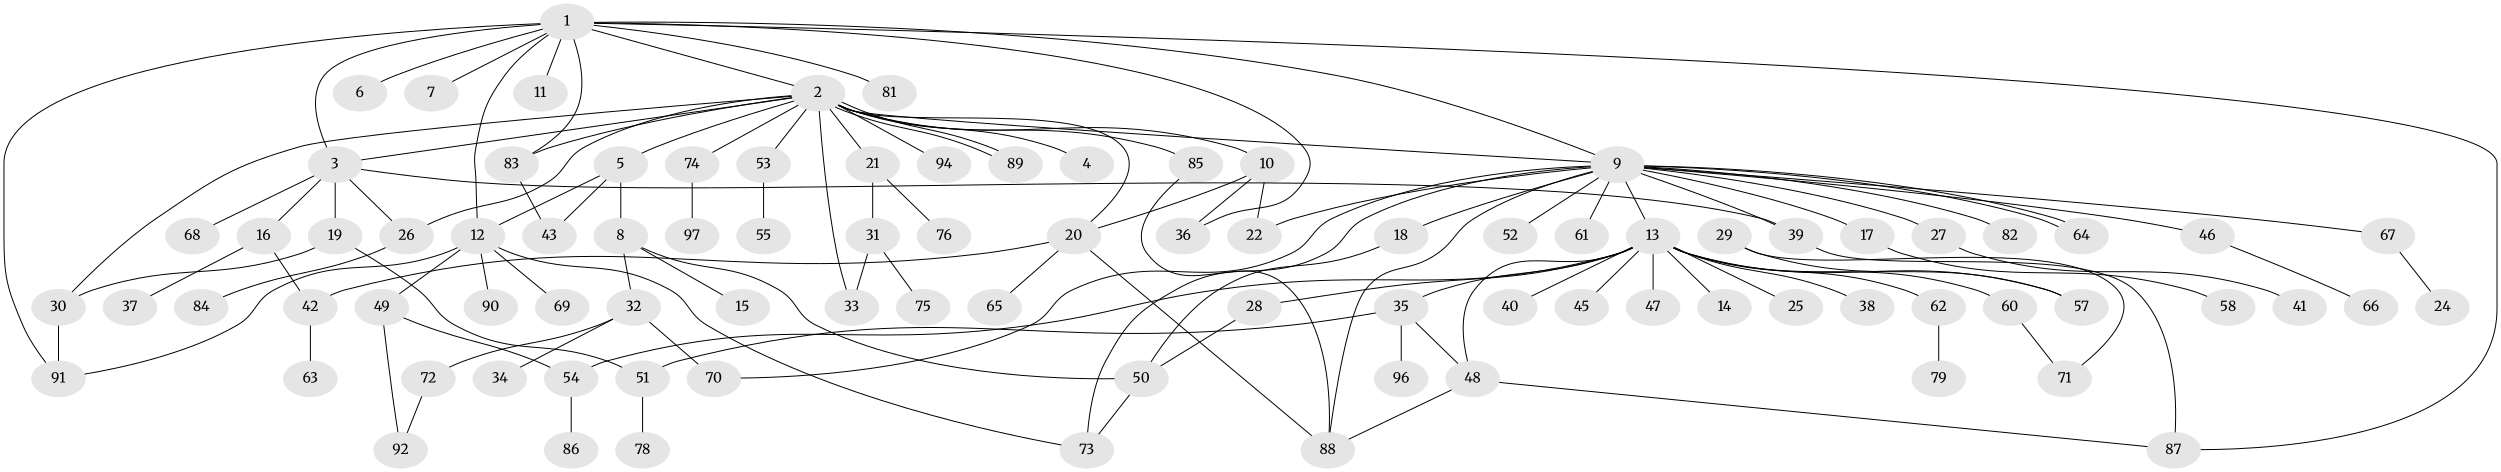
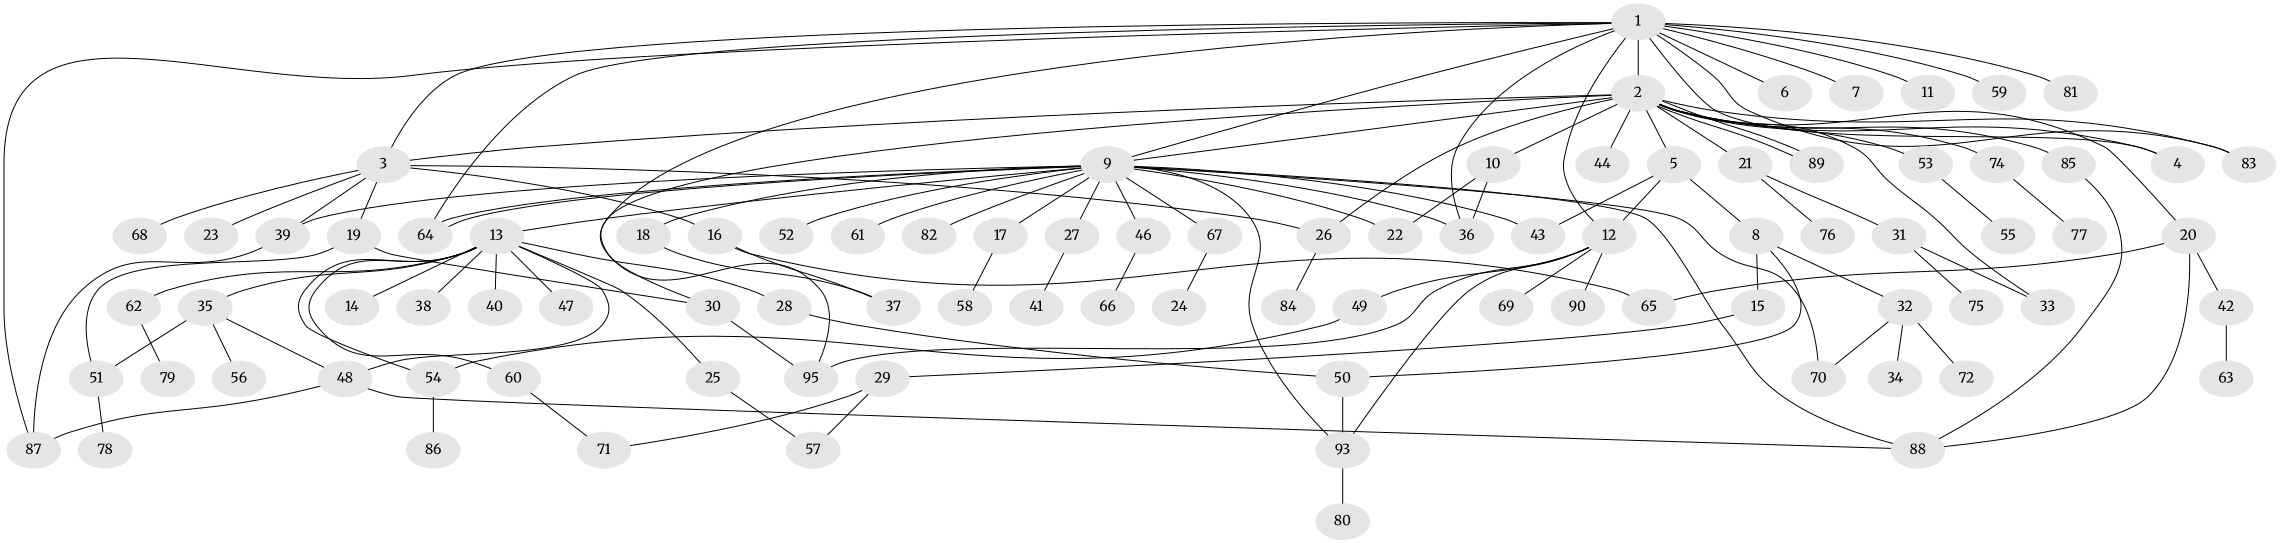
none -> (990, 36)
none -> (1999, 93)
none -> (1886, 136)
(944, 165) -> (1603, 165)
none -> (1292, 187)
(531, 200) -> (1367, 189)
(1173, 204) -> none
none -> (211, 236)
(692, 236) -> (2080, 236)
(286, 270) -> (1182, 272)
(1867, 272) -> (776, 423)
(1237, 280) -> (768, 273)
(1582, 307) -> none
none -> (1323, 355)
(59, 379) -> (811, 379)
(1401, 379) -> (239, 379)
(401, 450) -> none
(1087, 450) -> (1343, 450)
none -> (1343, 522)
